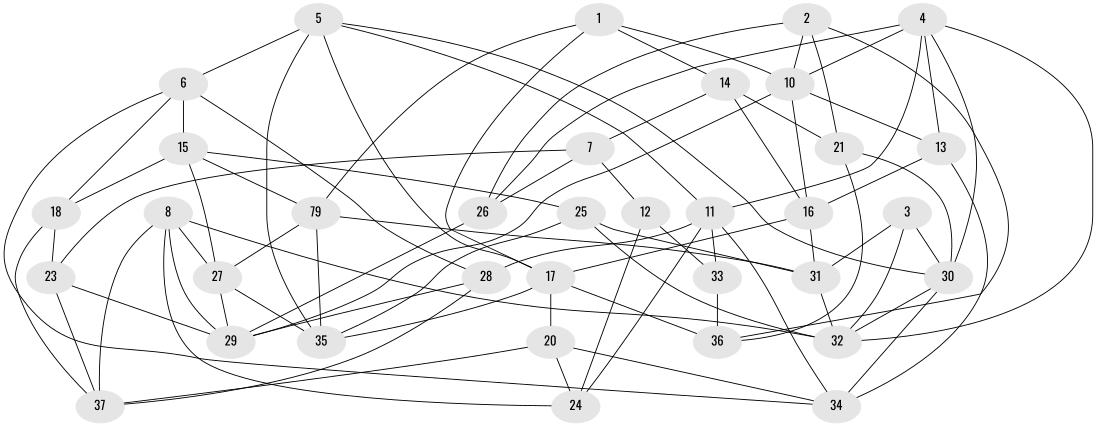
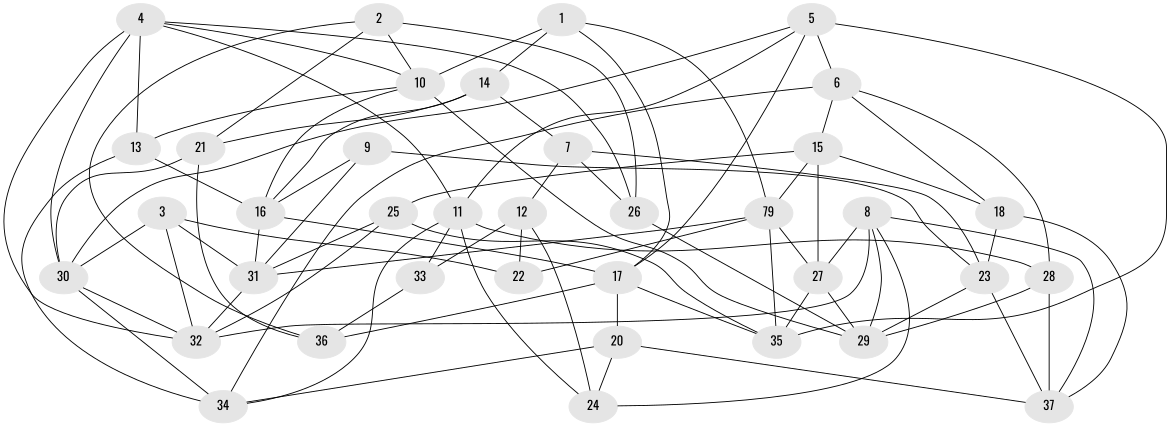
none -> (367, 149)
none -> (519, 278)
